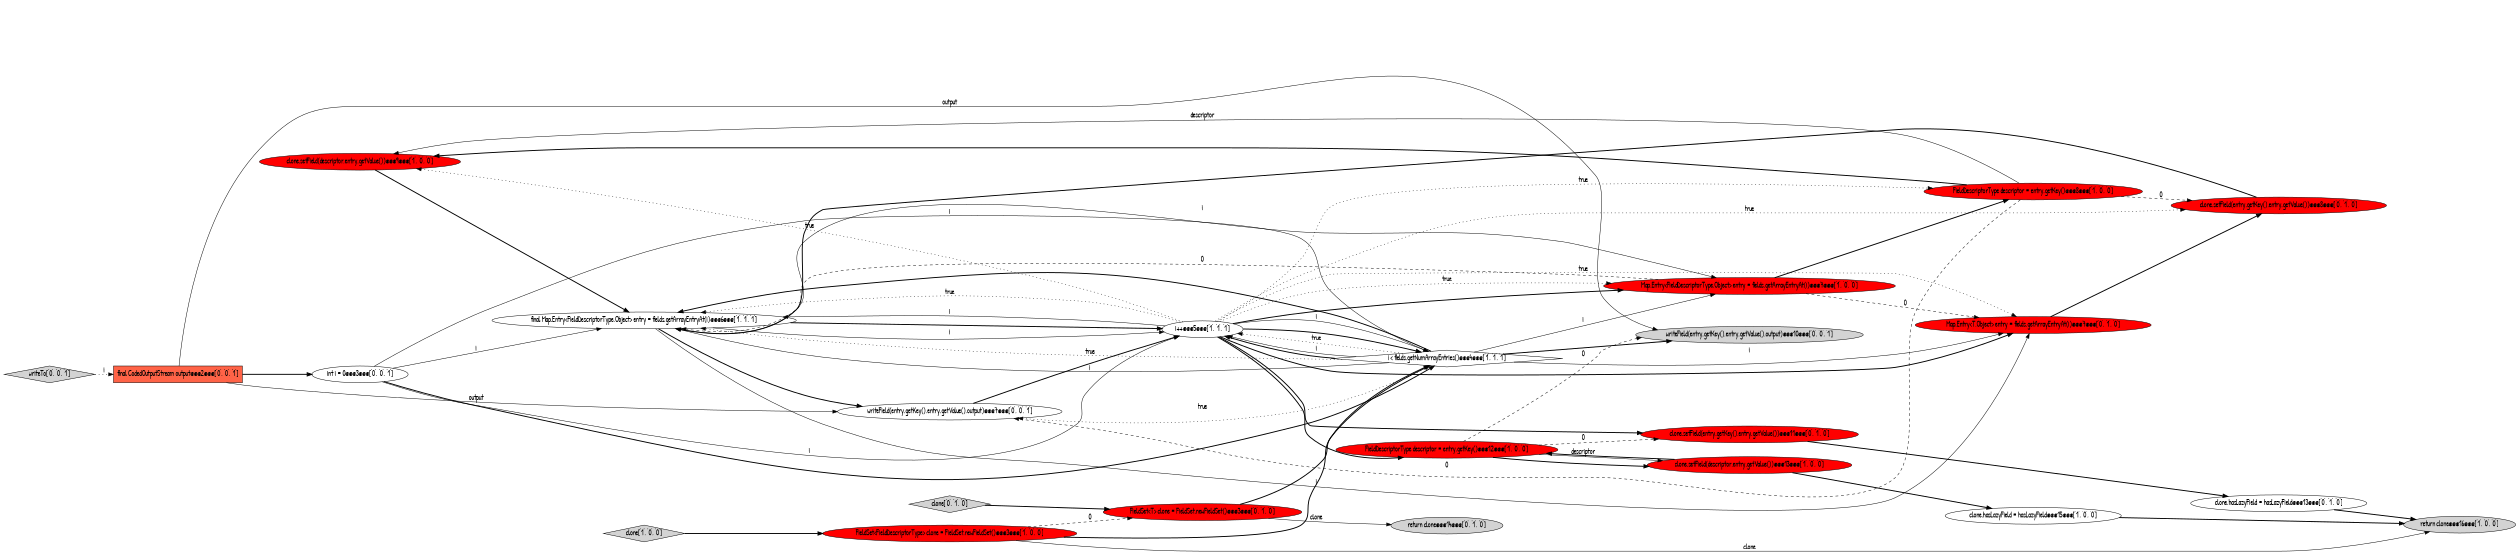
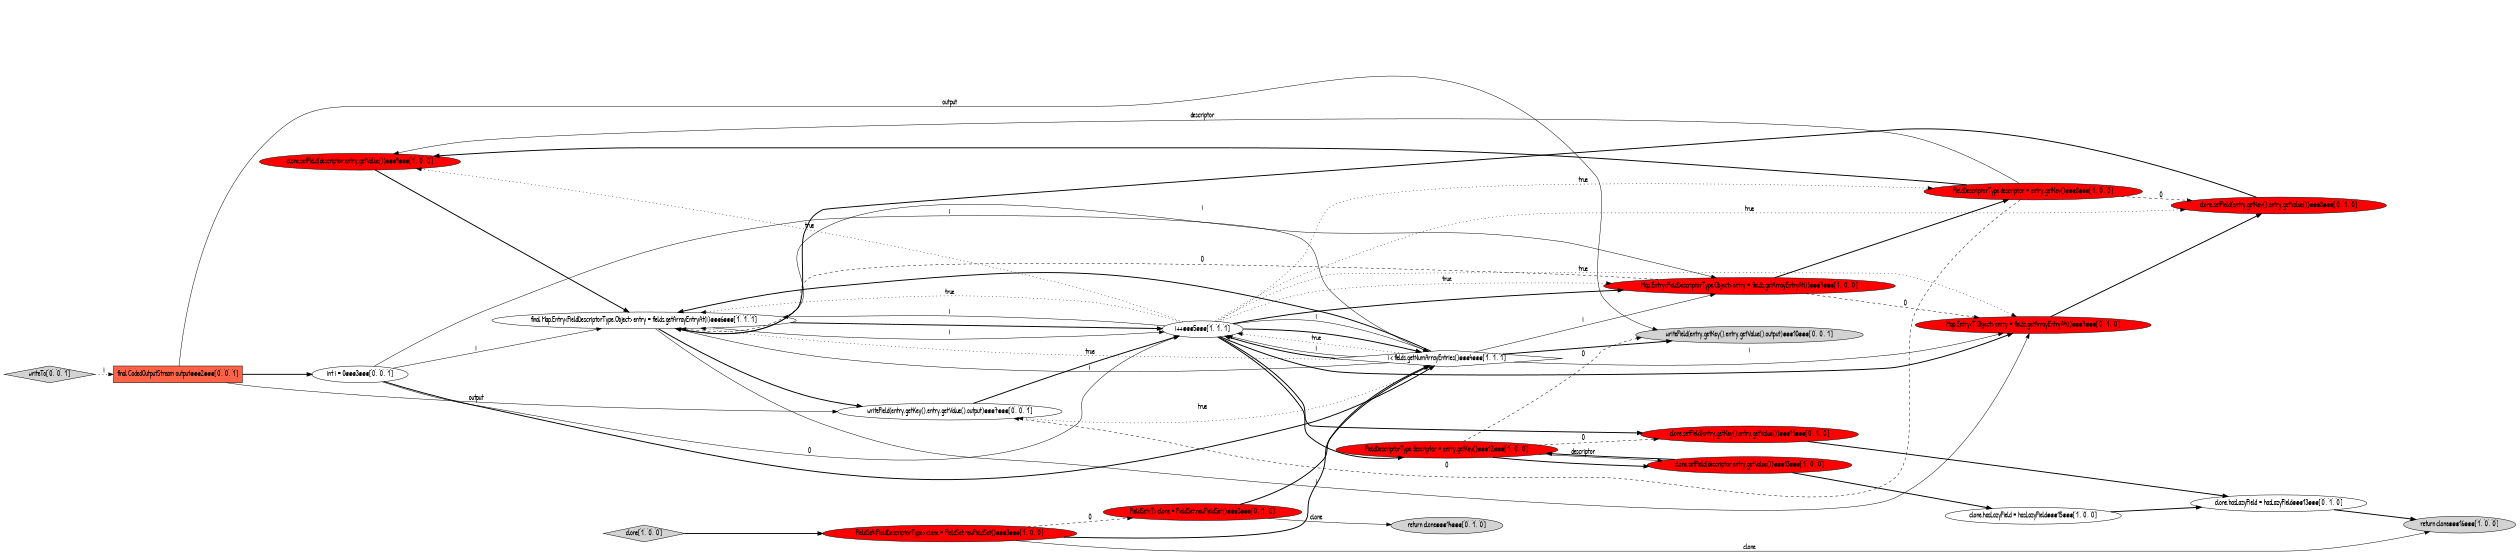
(810, 451) -> (810, 451)
(950, 504) -> none
(2259, 520) -> (2154, 510)
